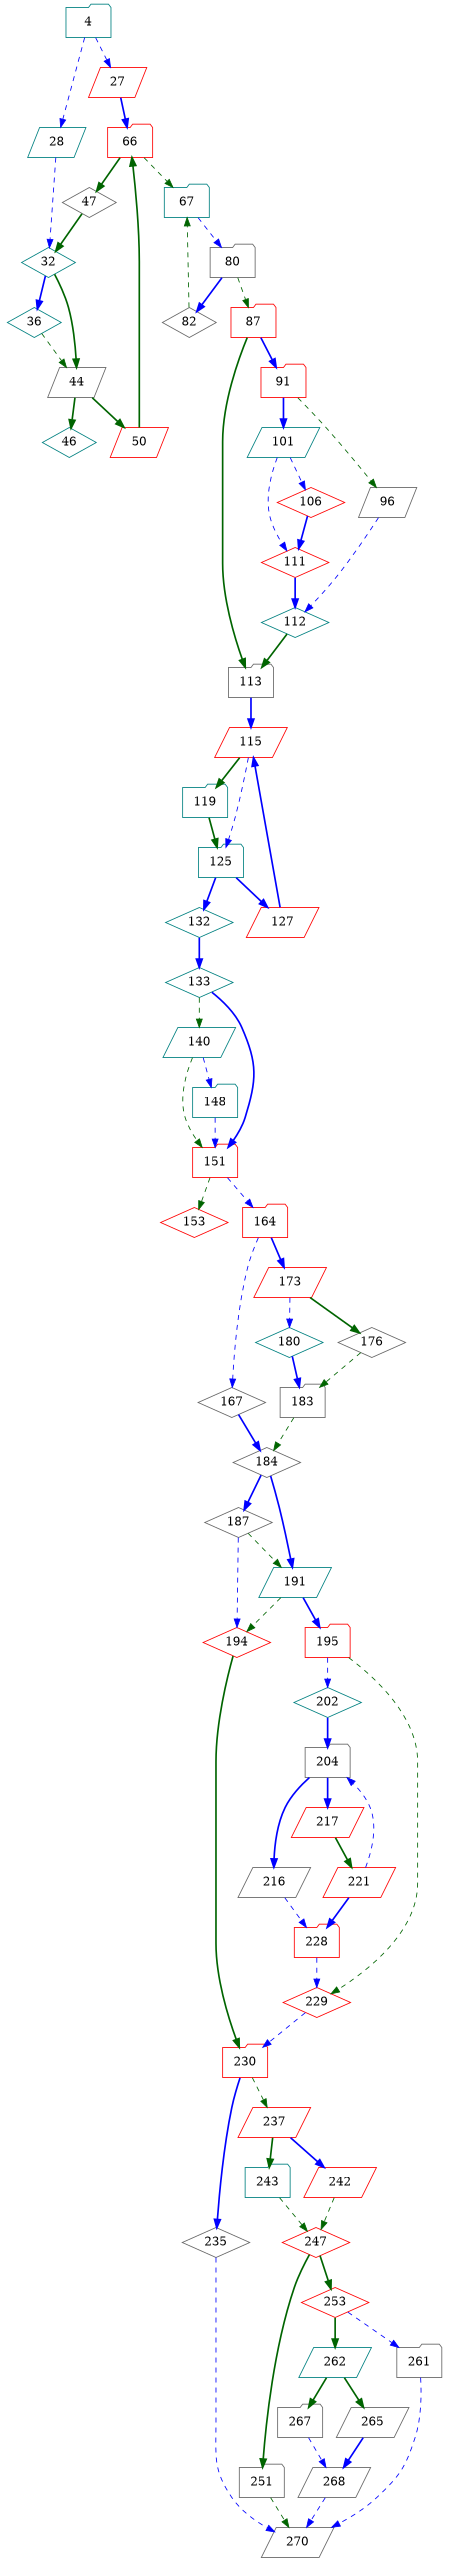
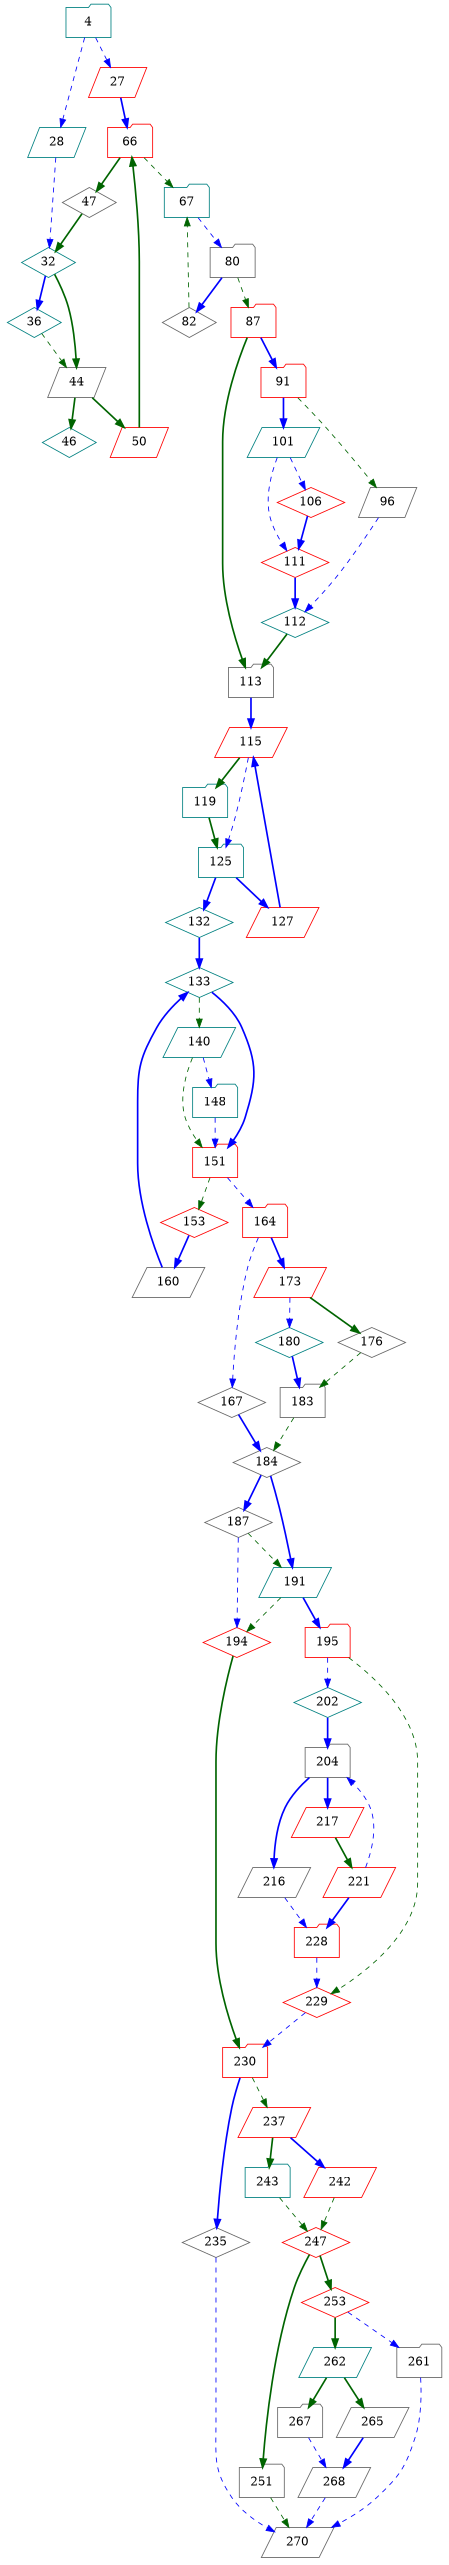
none -> (168, 1282)
